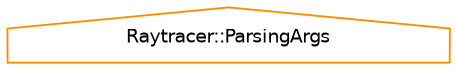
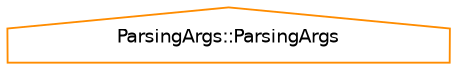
(229, 38) -> (229, 38)
